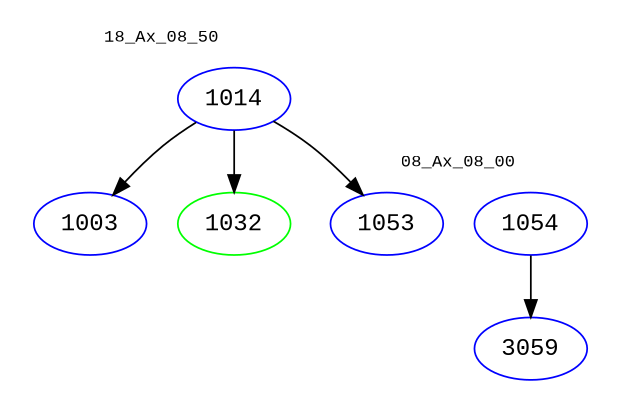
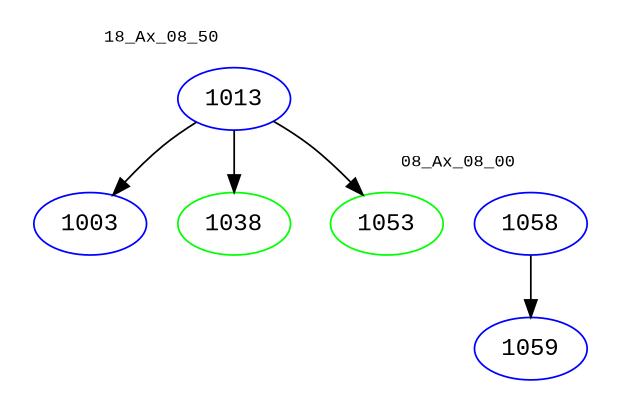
(234, 99) -> (234, 99)
(234, 224) -> (234, 224)
(387, 224) -> (387, 224)
(531, 224) -> (531, 224)
(531, 349) -> (531, 349)
